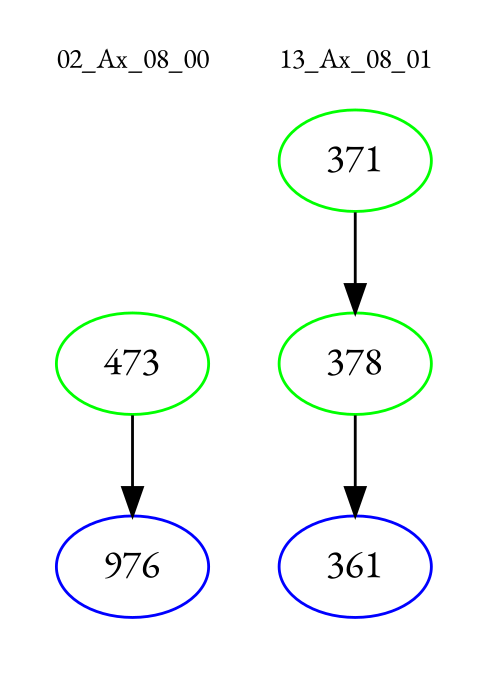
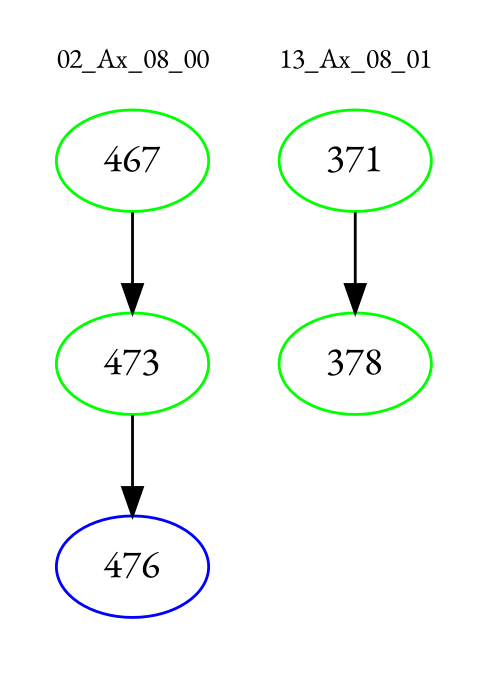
none -> (133, 161)
(133, 567) -> (133, 567)
(355, 567) -> none
